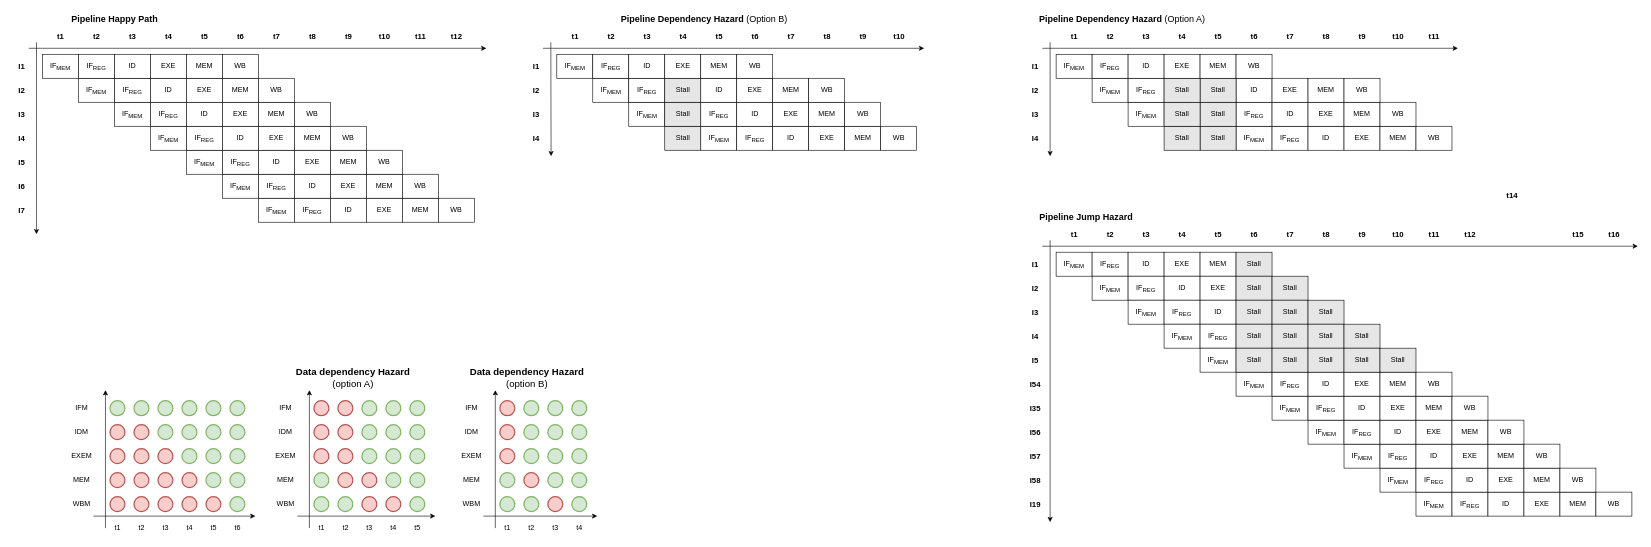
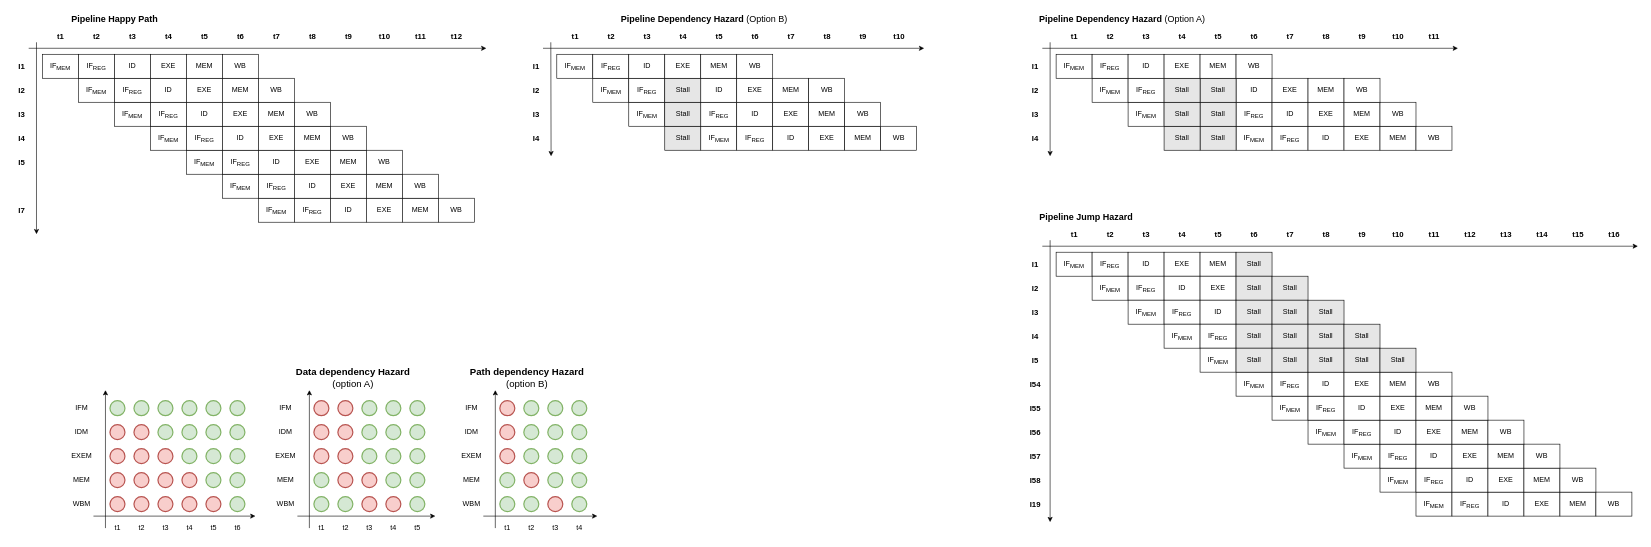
(21, 186) -> none
(1512, 195) -> (1542, 234)
none -> (1506, 234)
(527, 378) -> (527, 378)
(1036, 408) -> (1036, 408)
